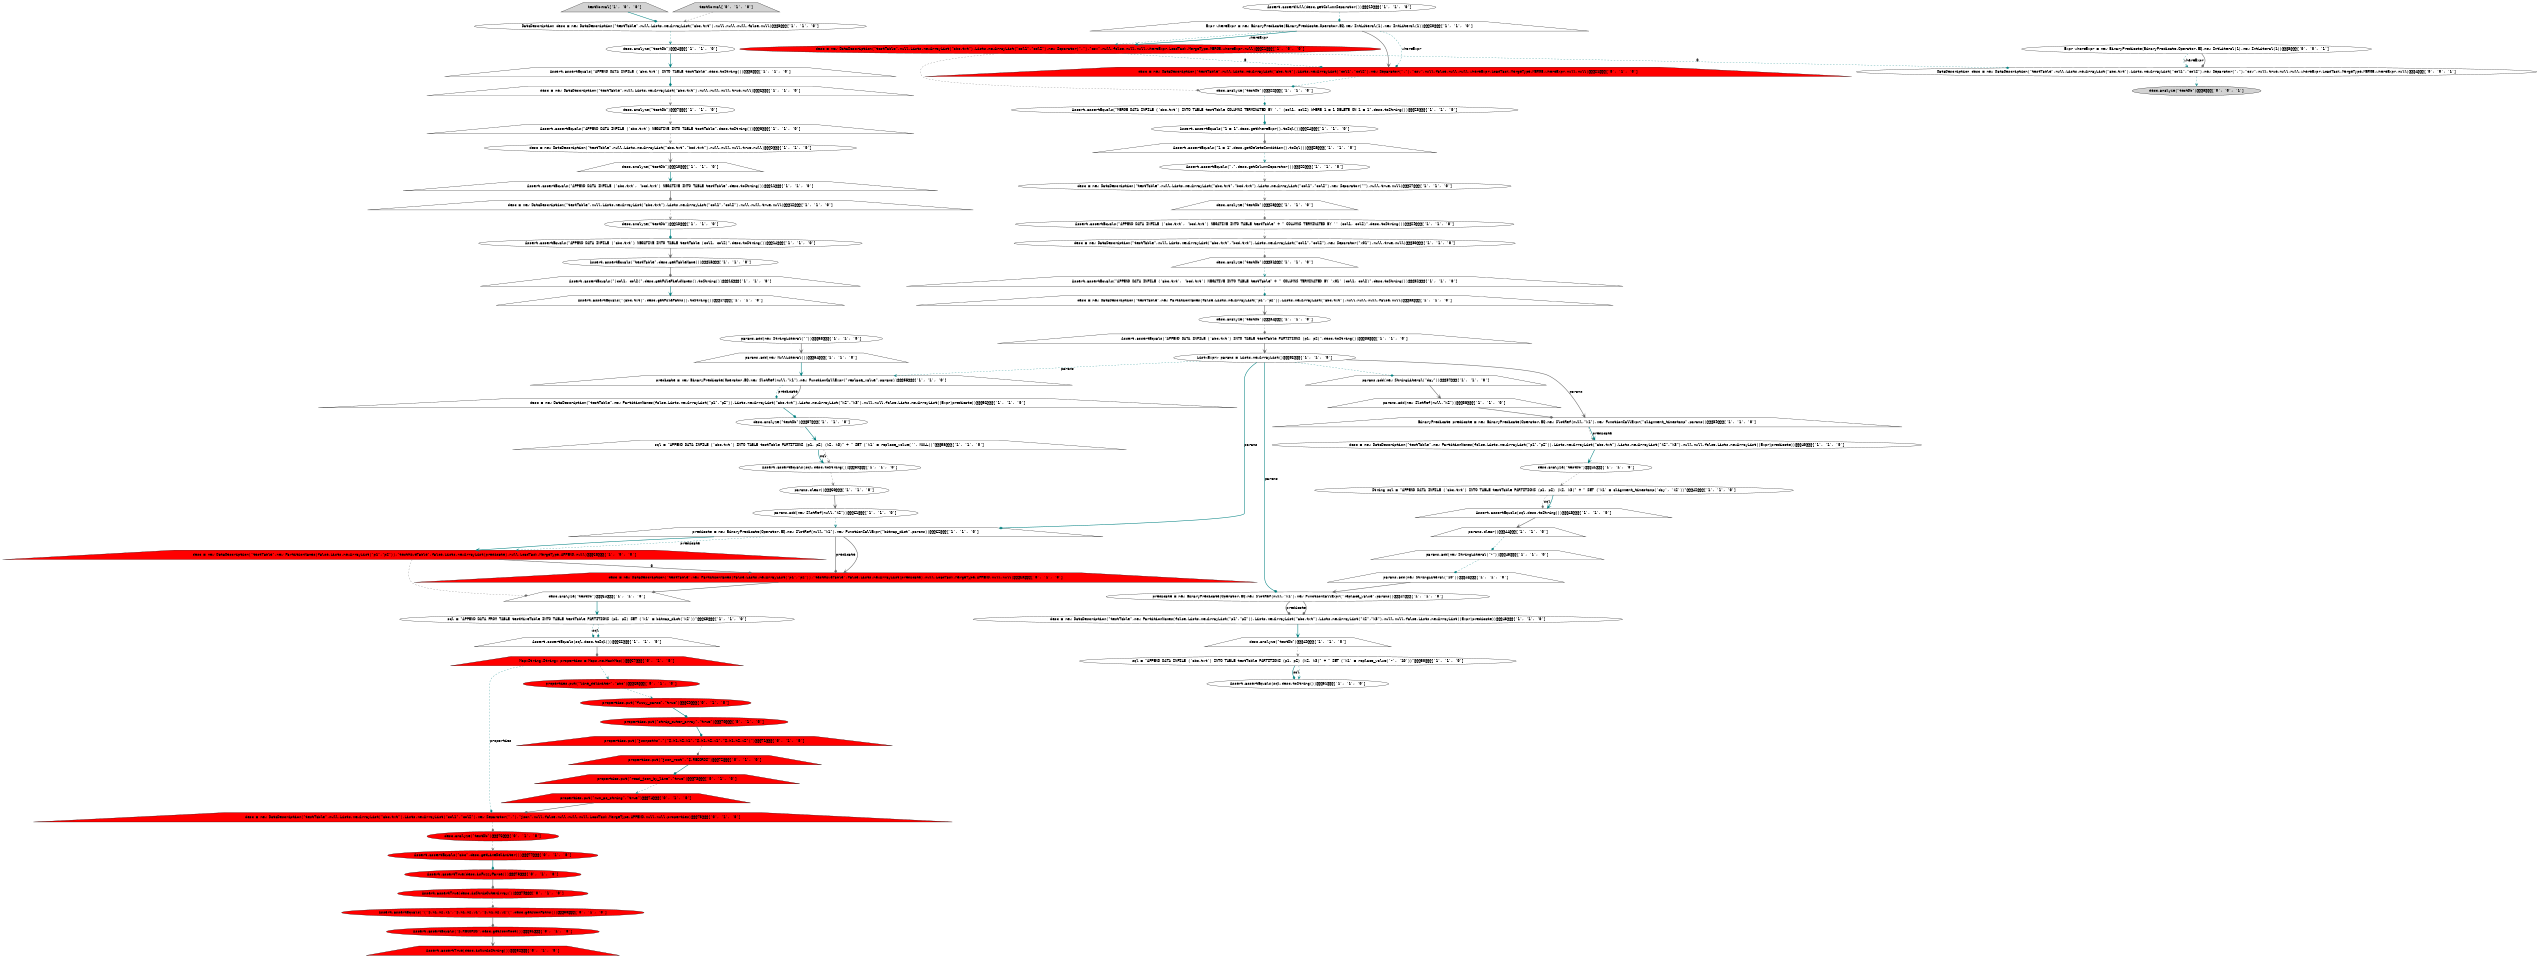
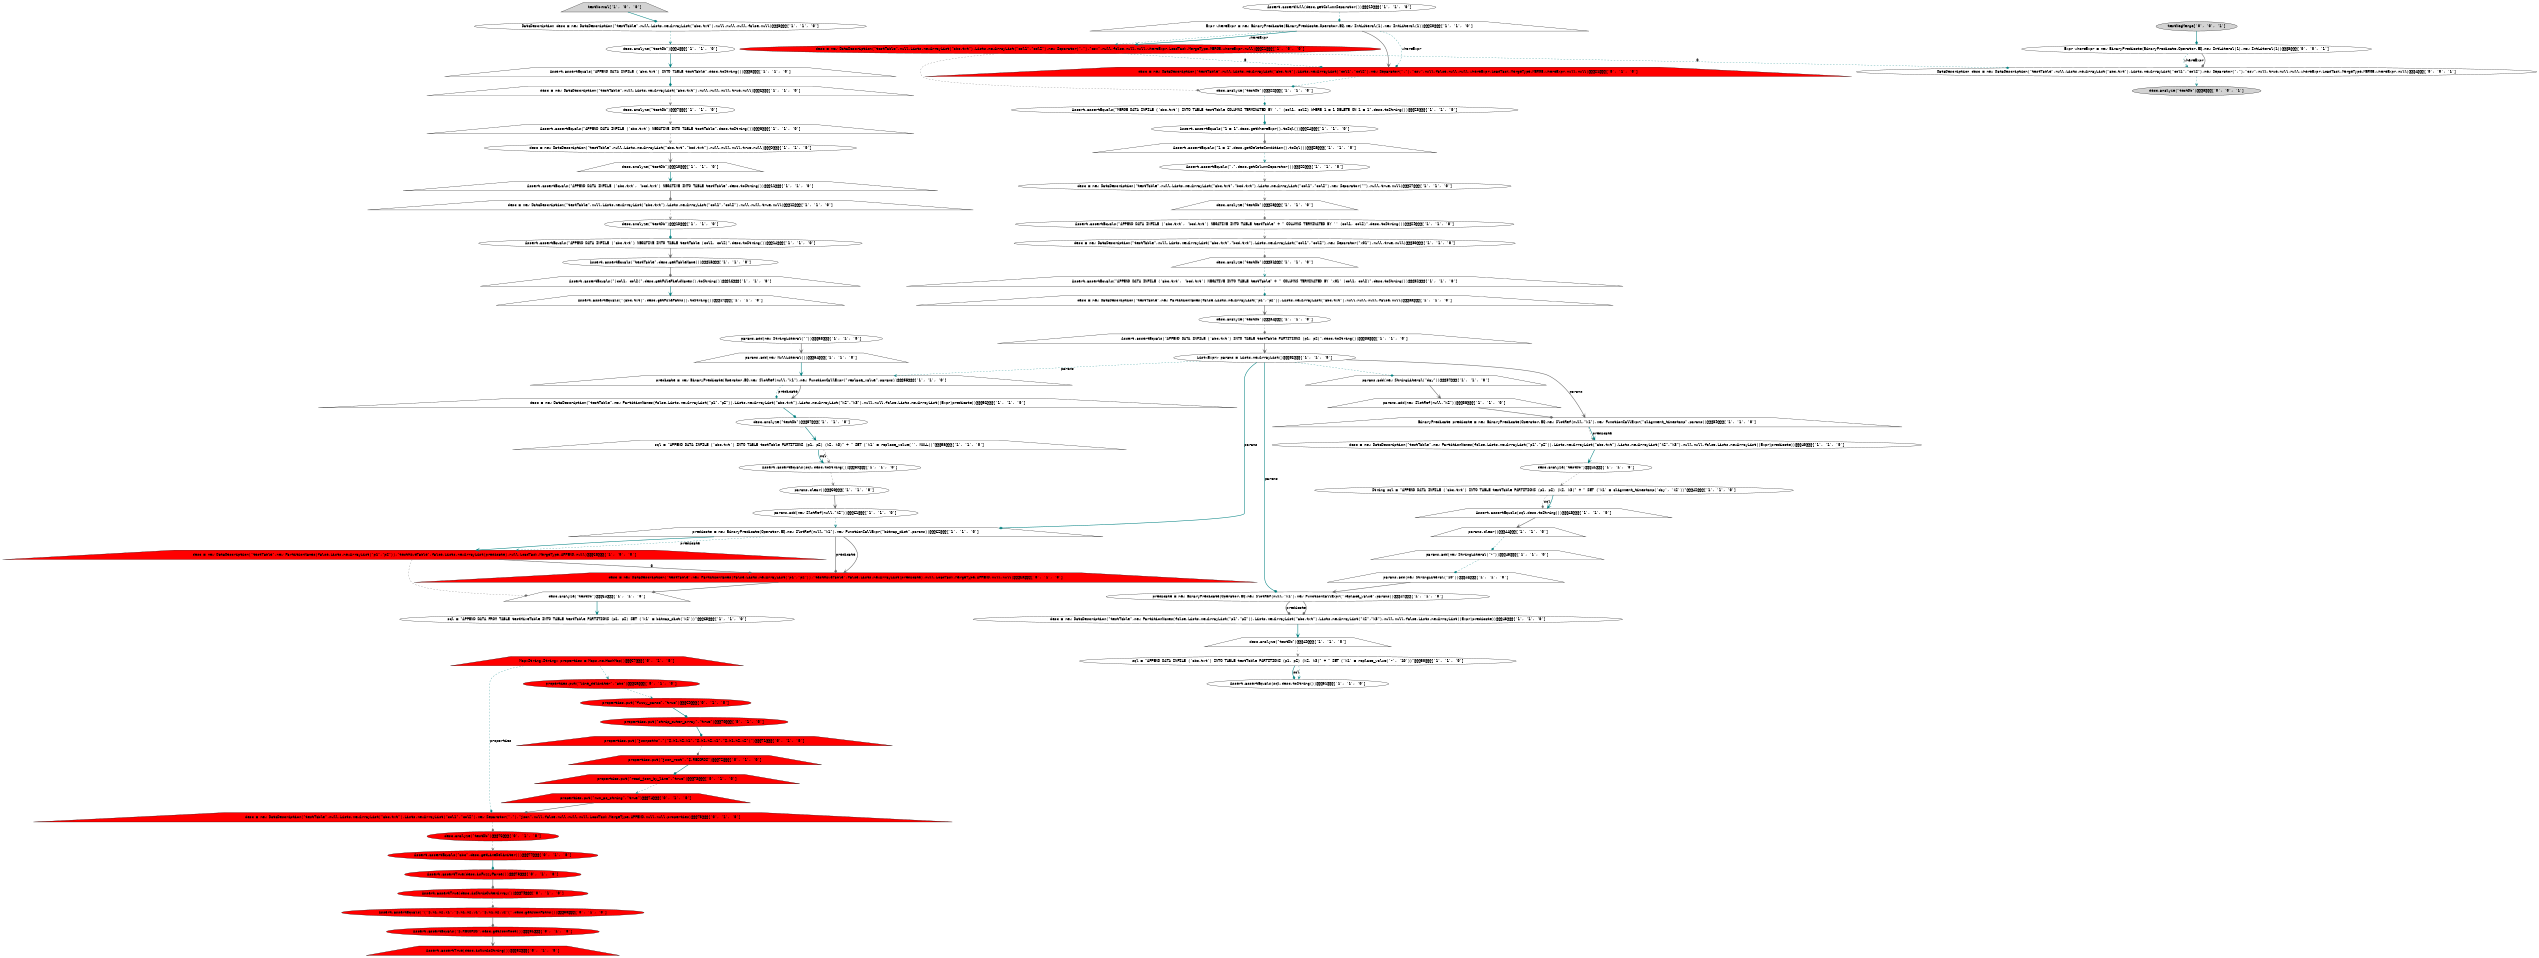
(726, 7) -> none
none -> (2197, 26)
(597, 642) -> none
